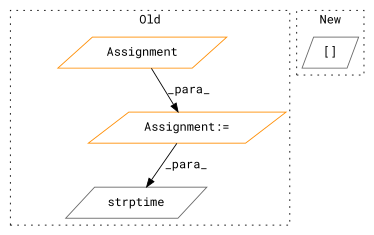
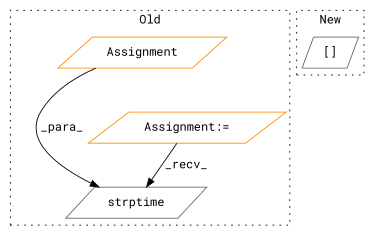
(162, 86) -> (37, 124)
(186, 165) -> (186, 165)
